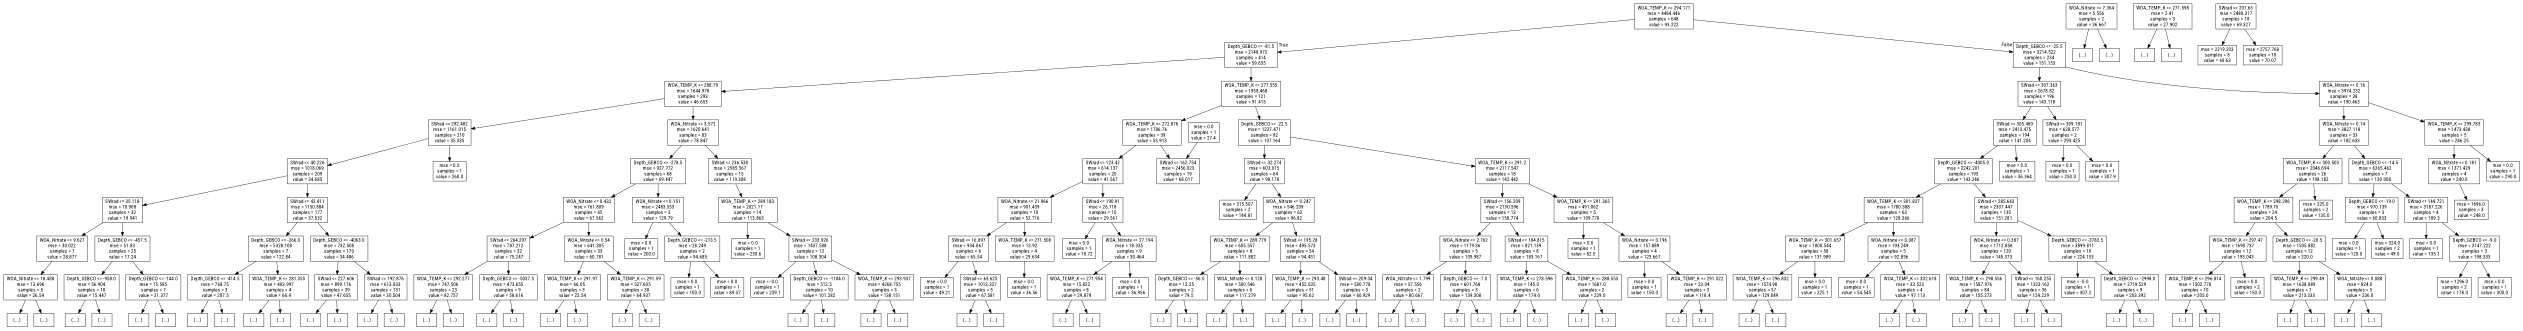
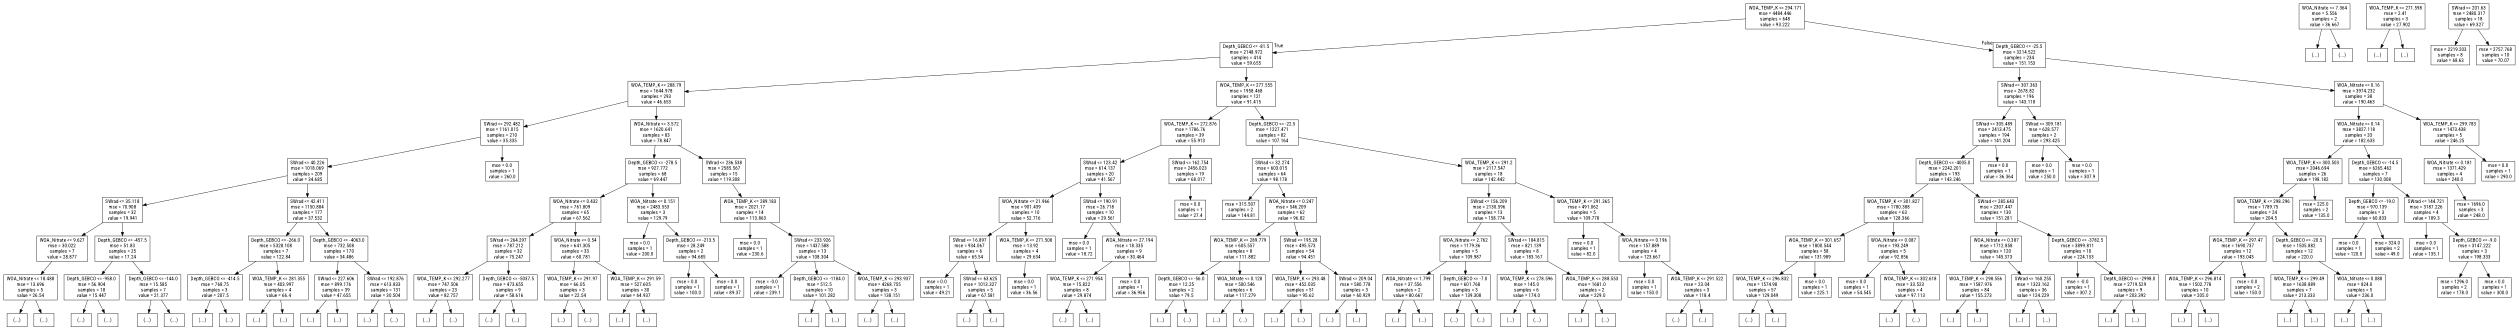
(1193, 149) -> (1190, 190)
